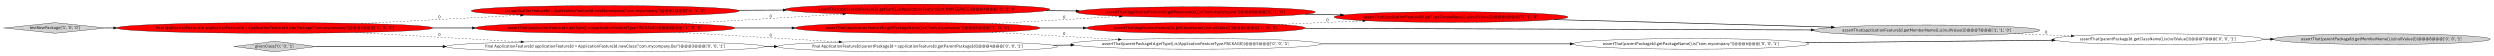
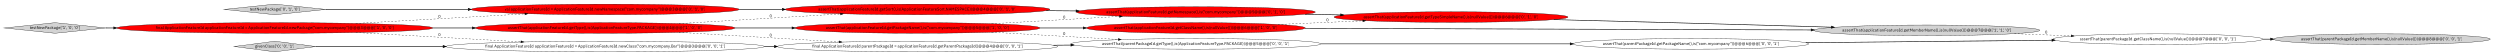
none -> (275, 9)
